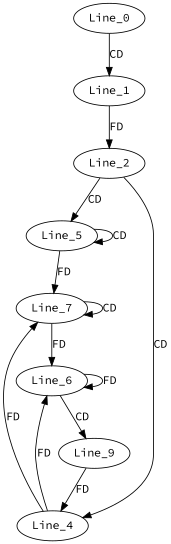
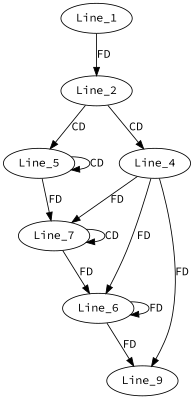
(109, 18) -> none
(82, 417) -> (130, 345)
(76, 486) -> (175, 270)
